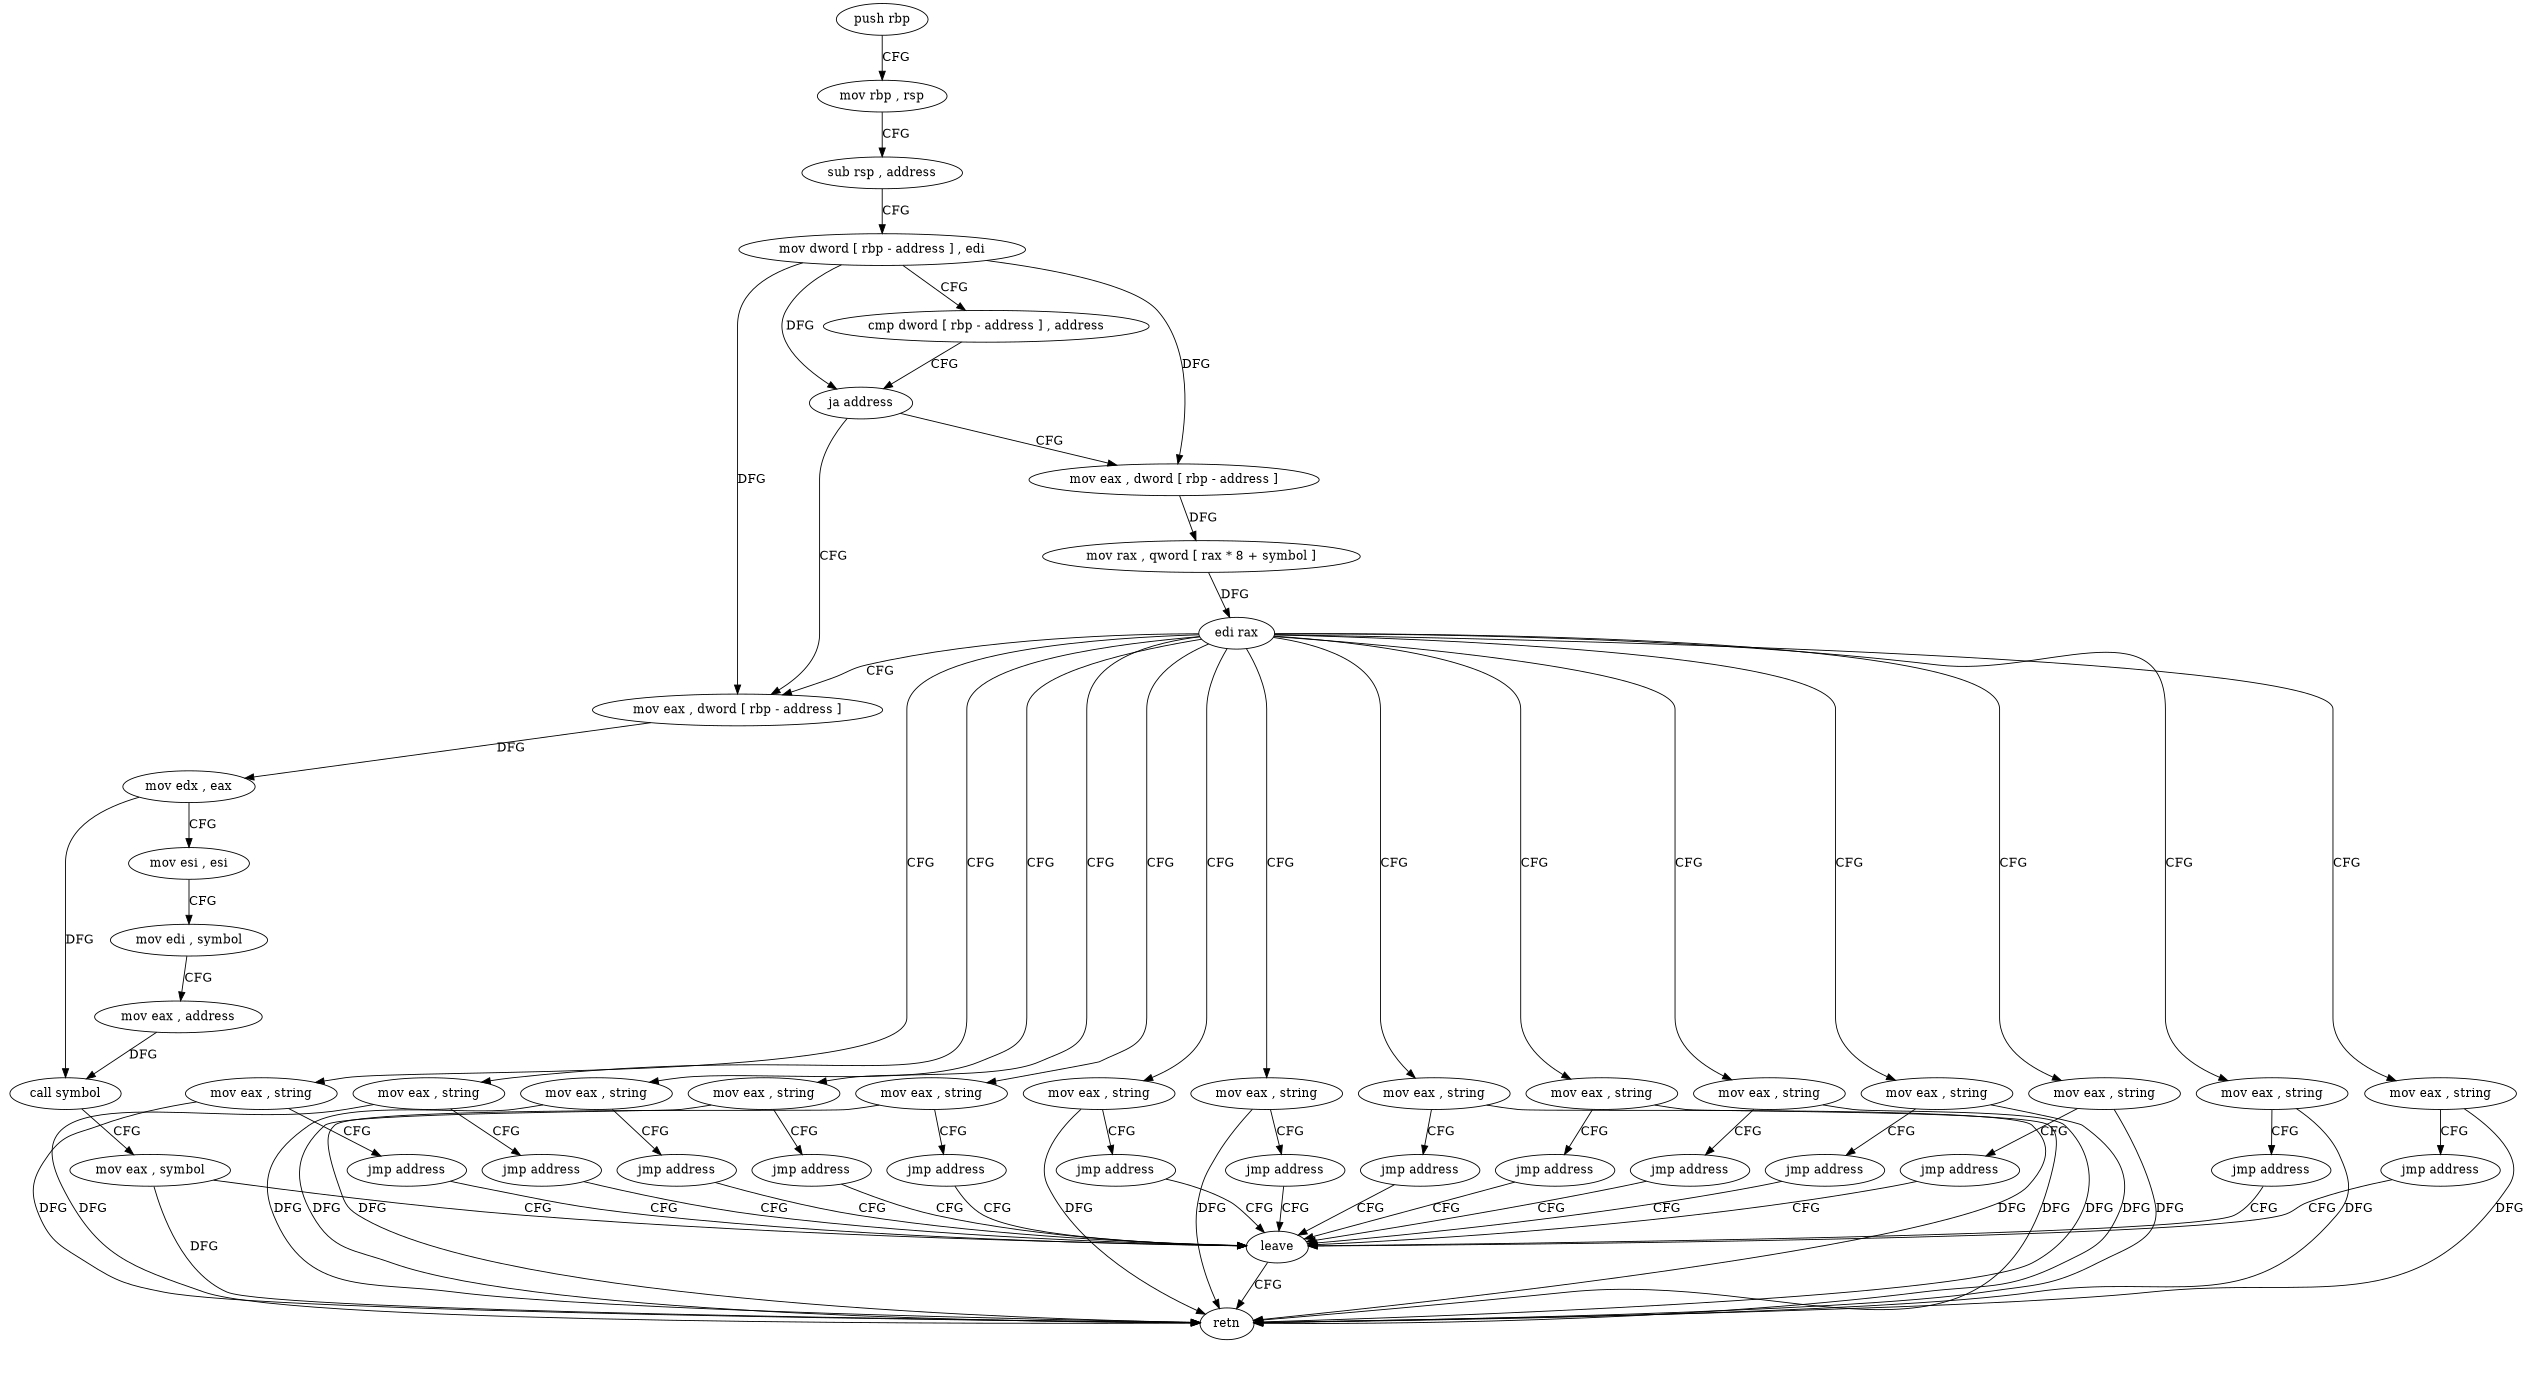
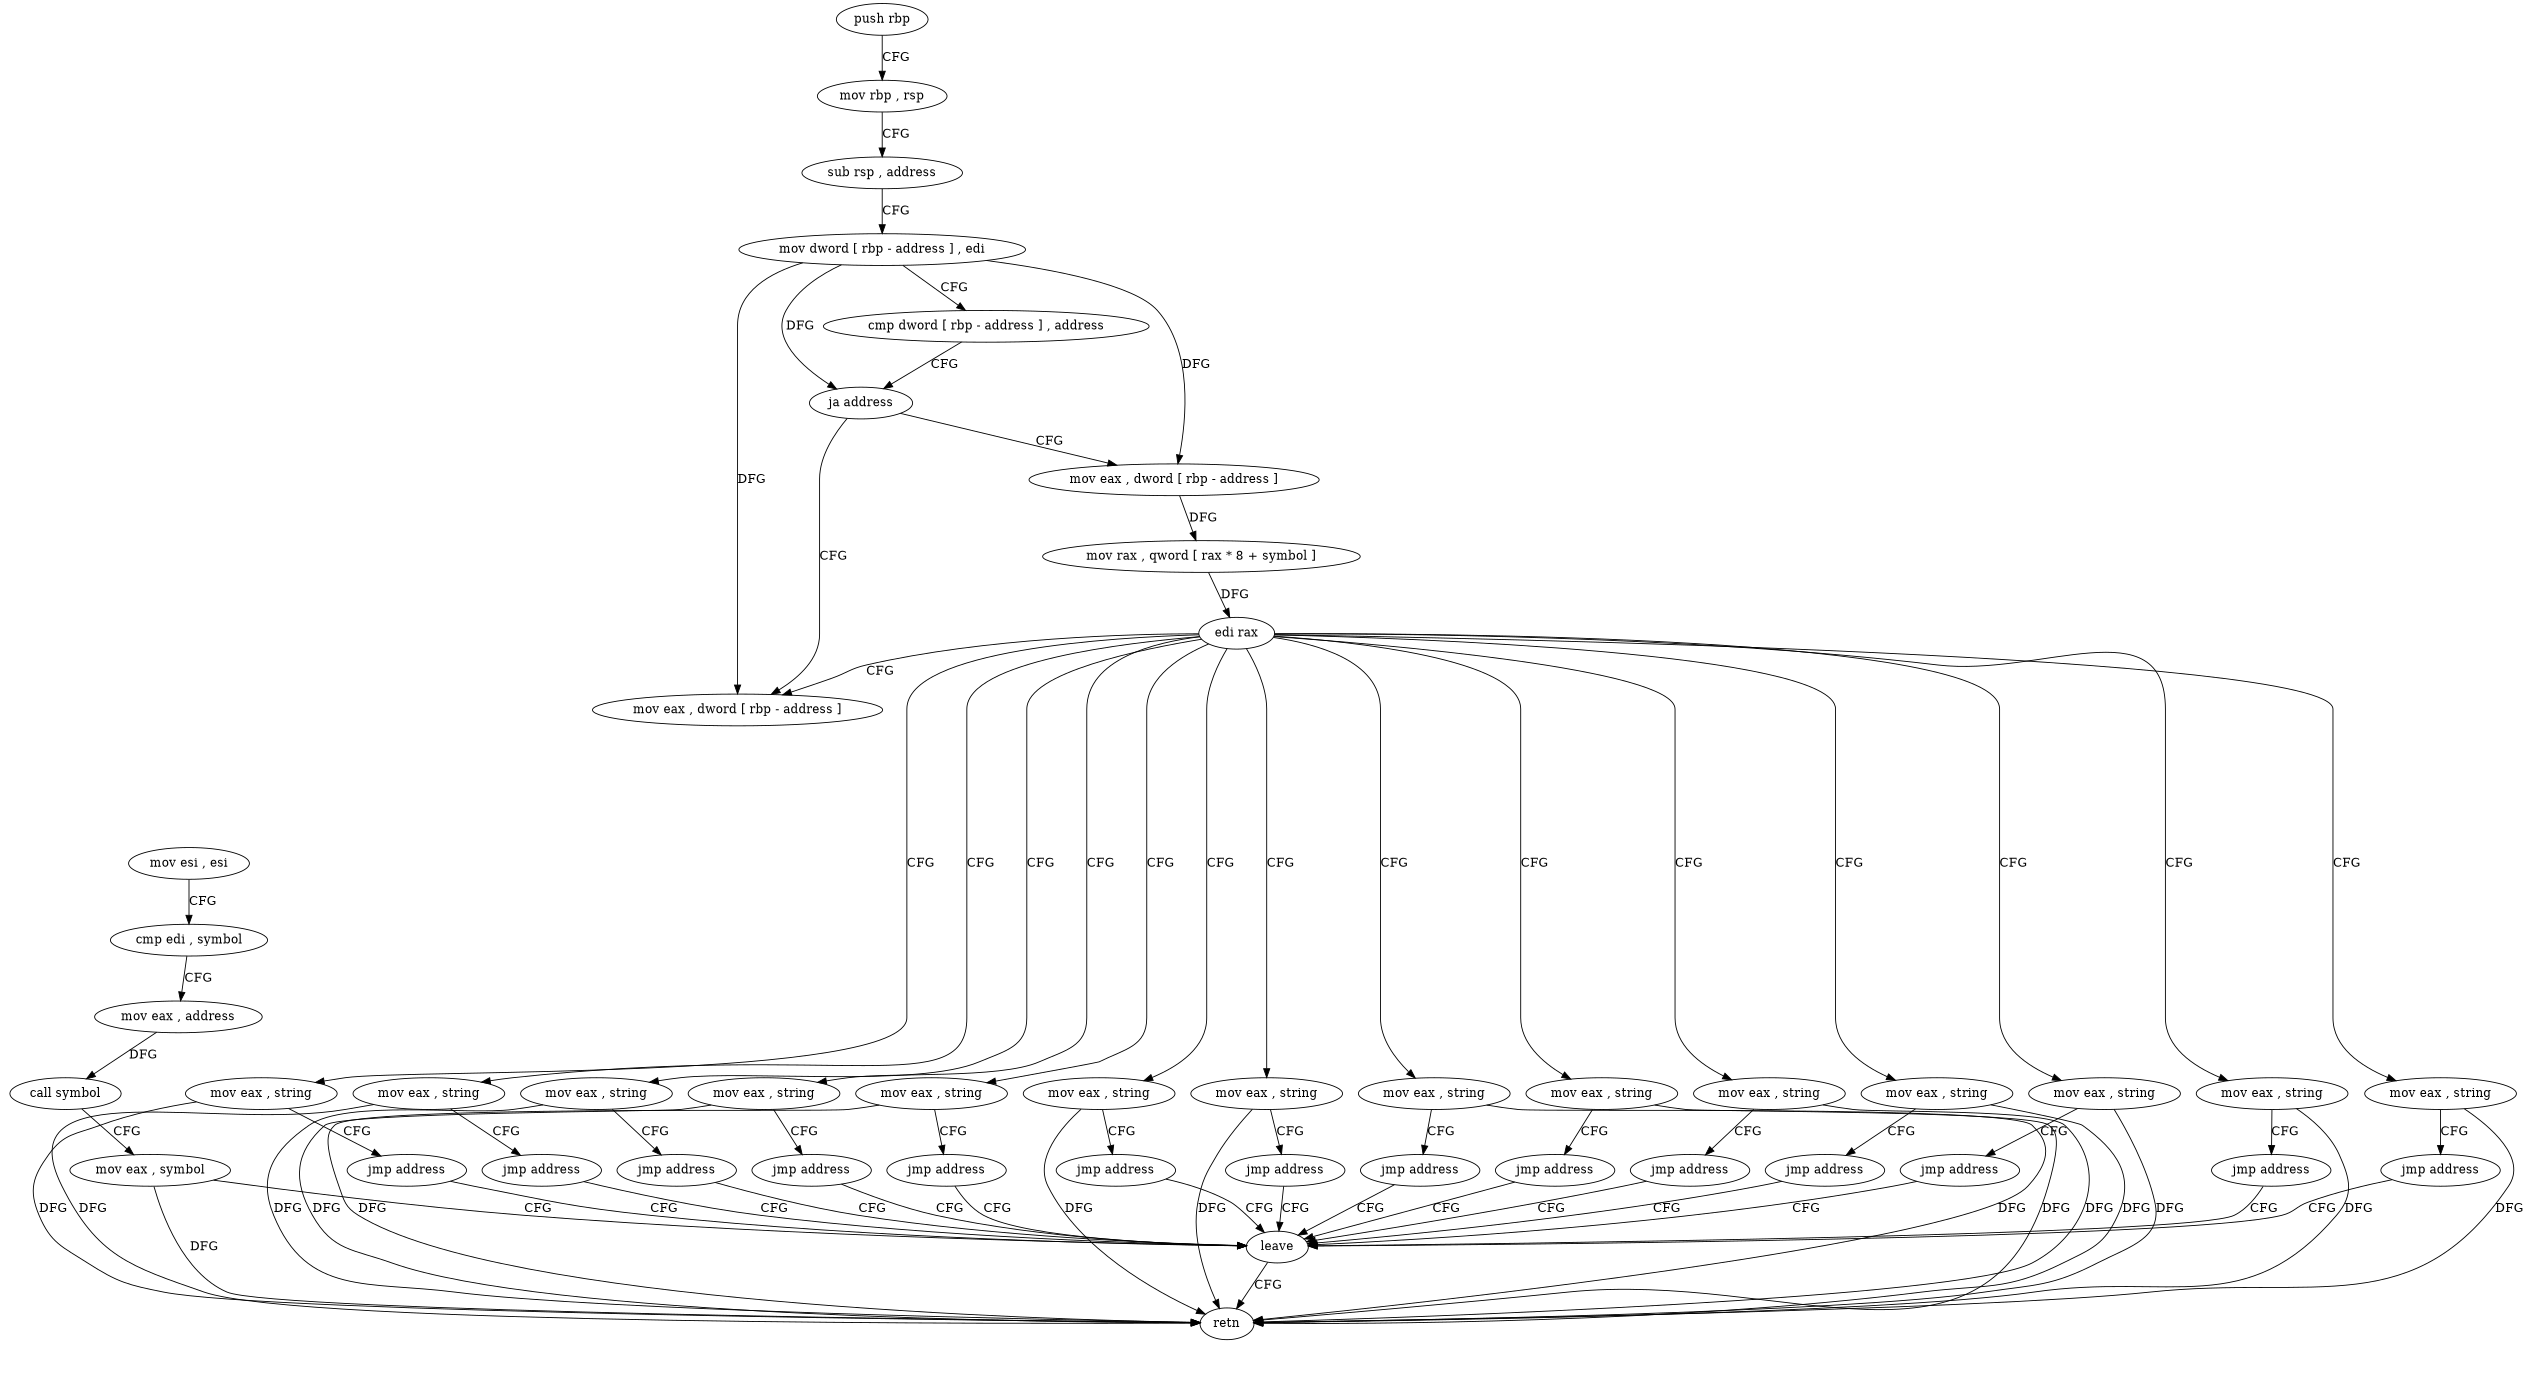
(189, 787) -> none
(189, 940) -> (189, 940)
